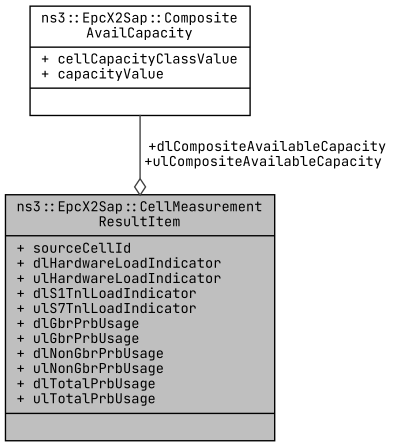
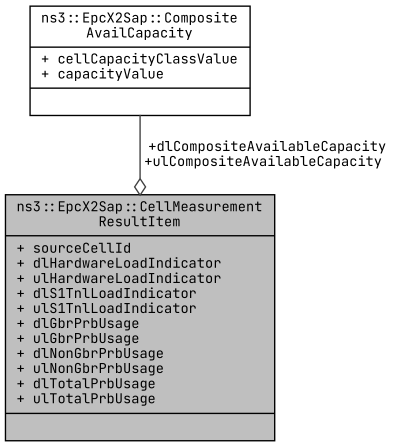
(107, 309) -> (107, 309)
